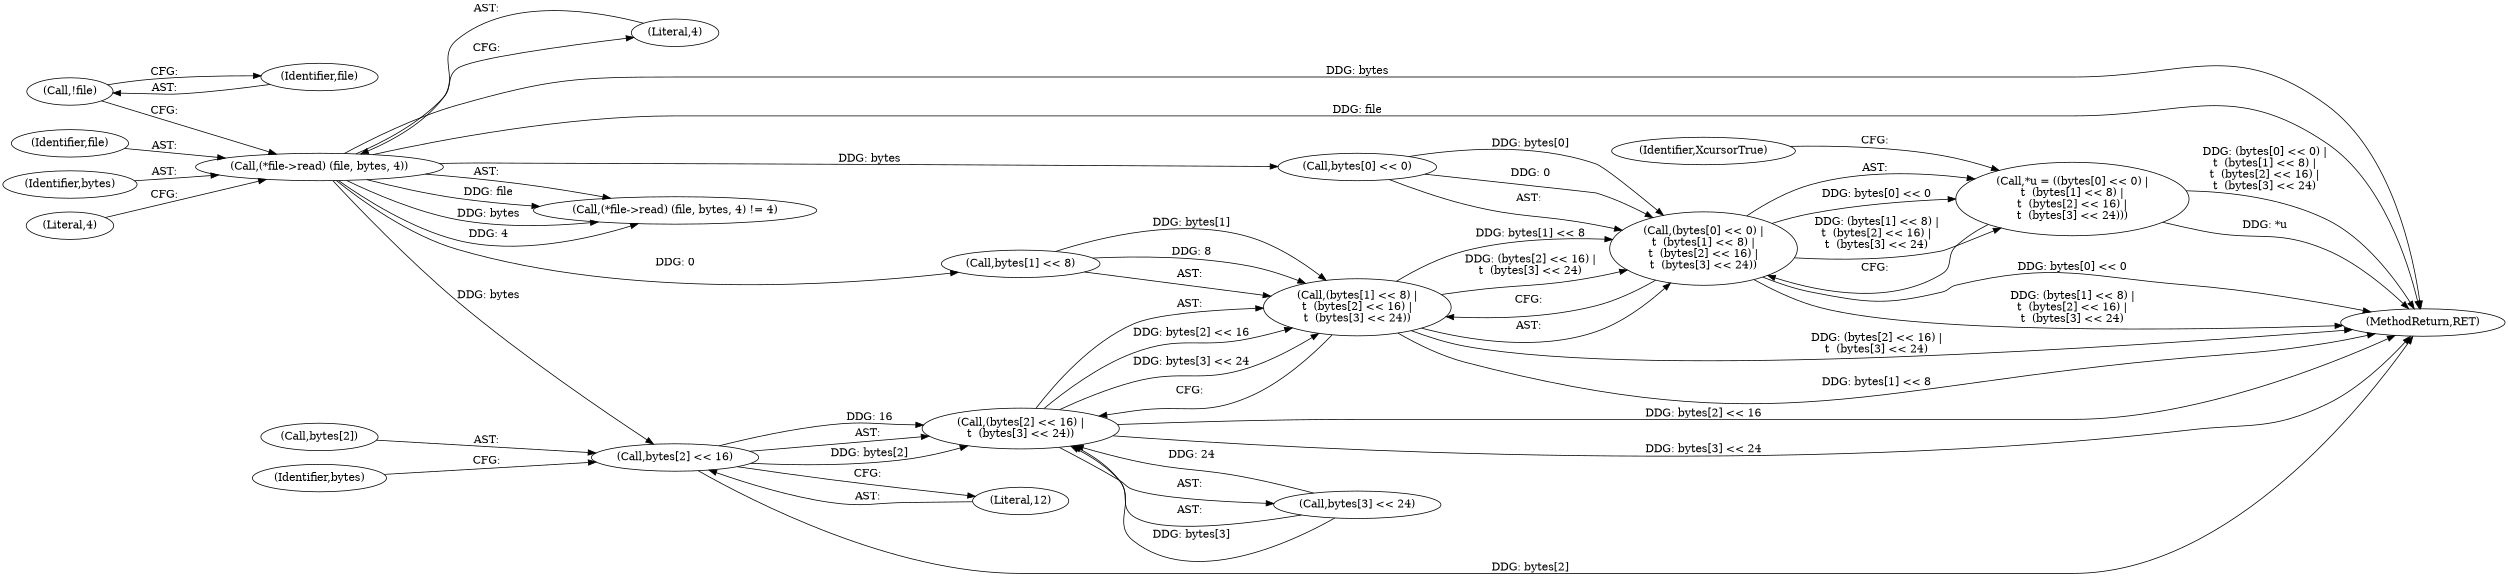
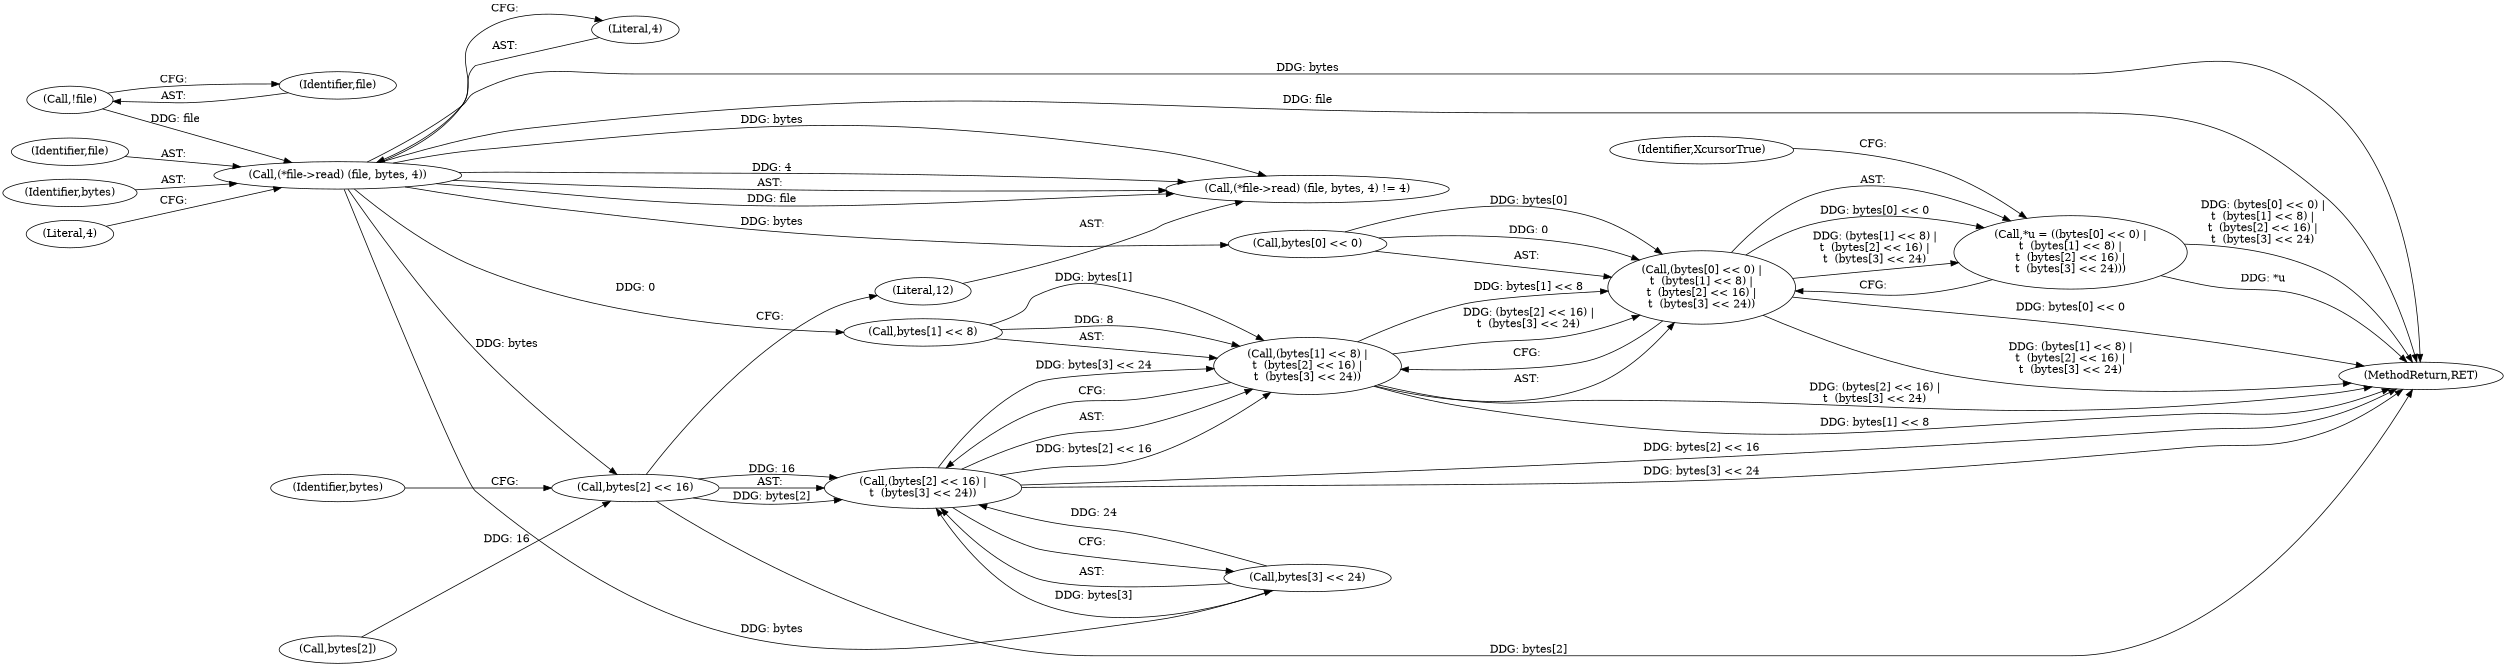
(166, 111) -> (175, 119)
(488, 440) -> (507, 539)
(1191, 484) -> (1094, 543)
(843, 504) -> (1087, 252)
none -> (691, 621)
